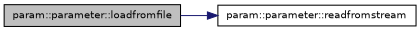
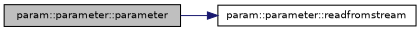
(92, 16) -> (92, 16)
